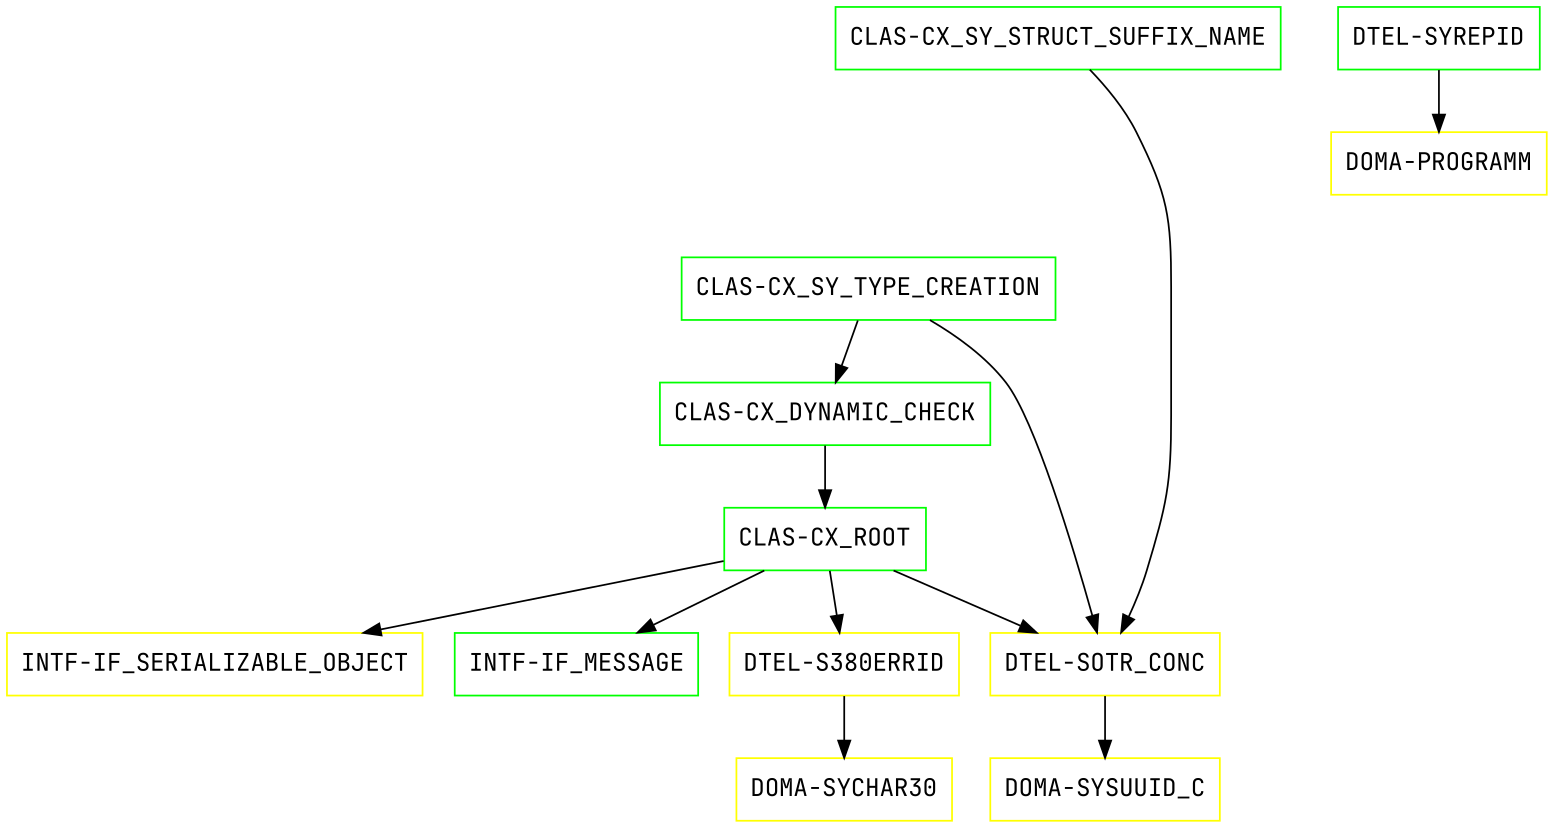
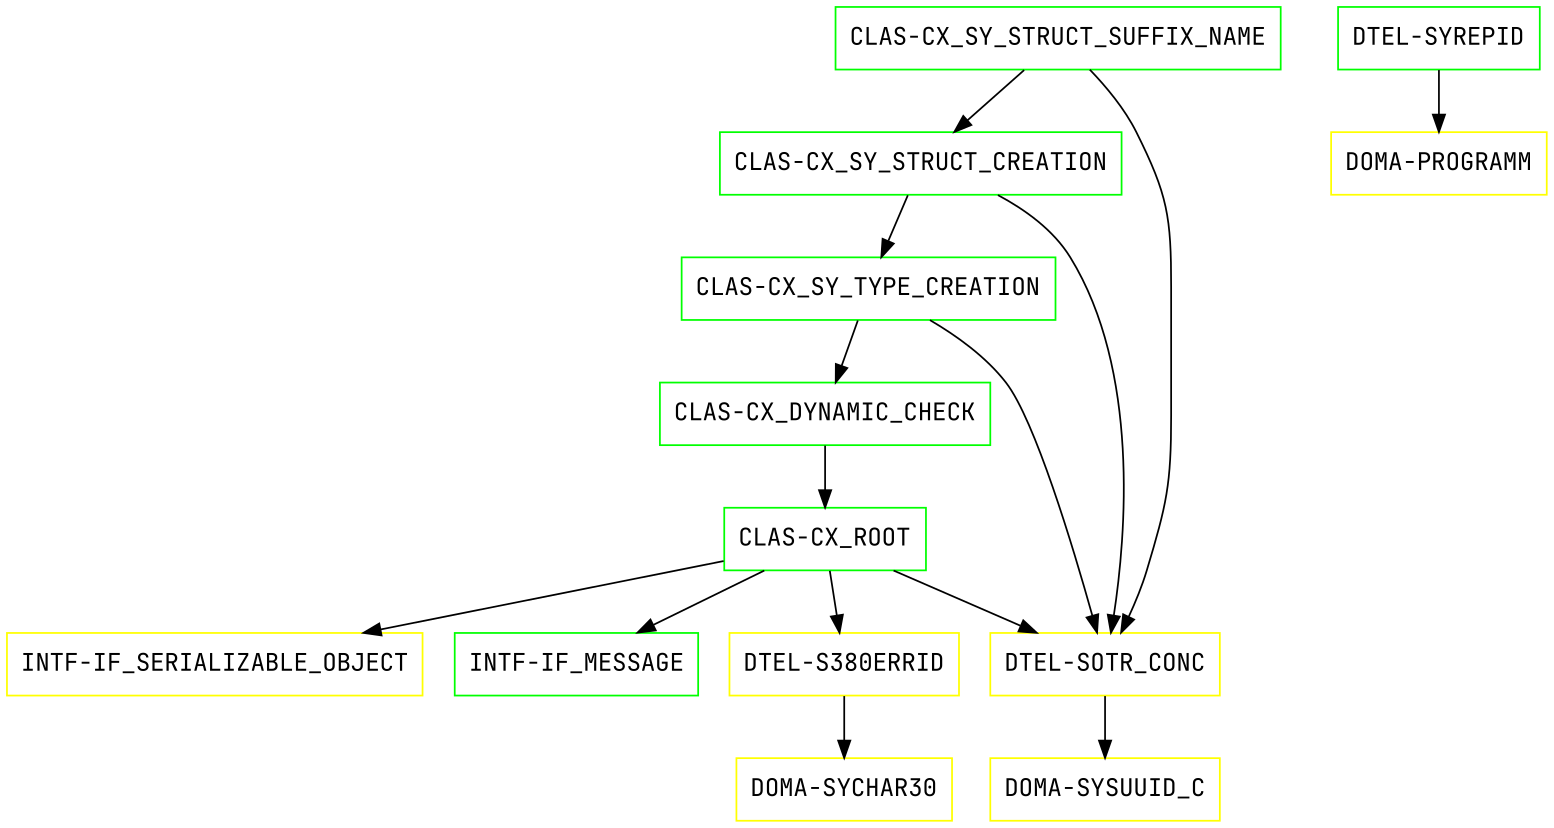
none -> (921, 163)
